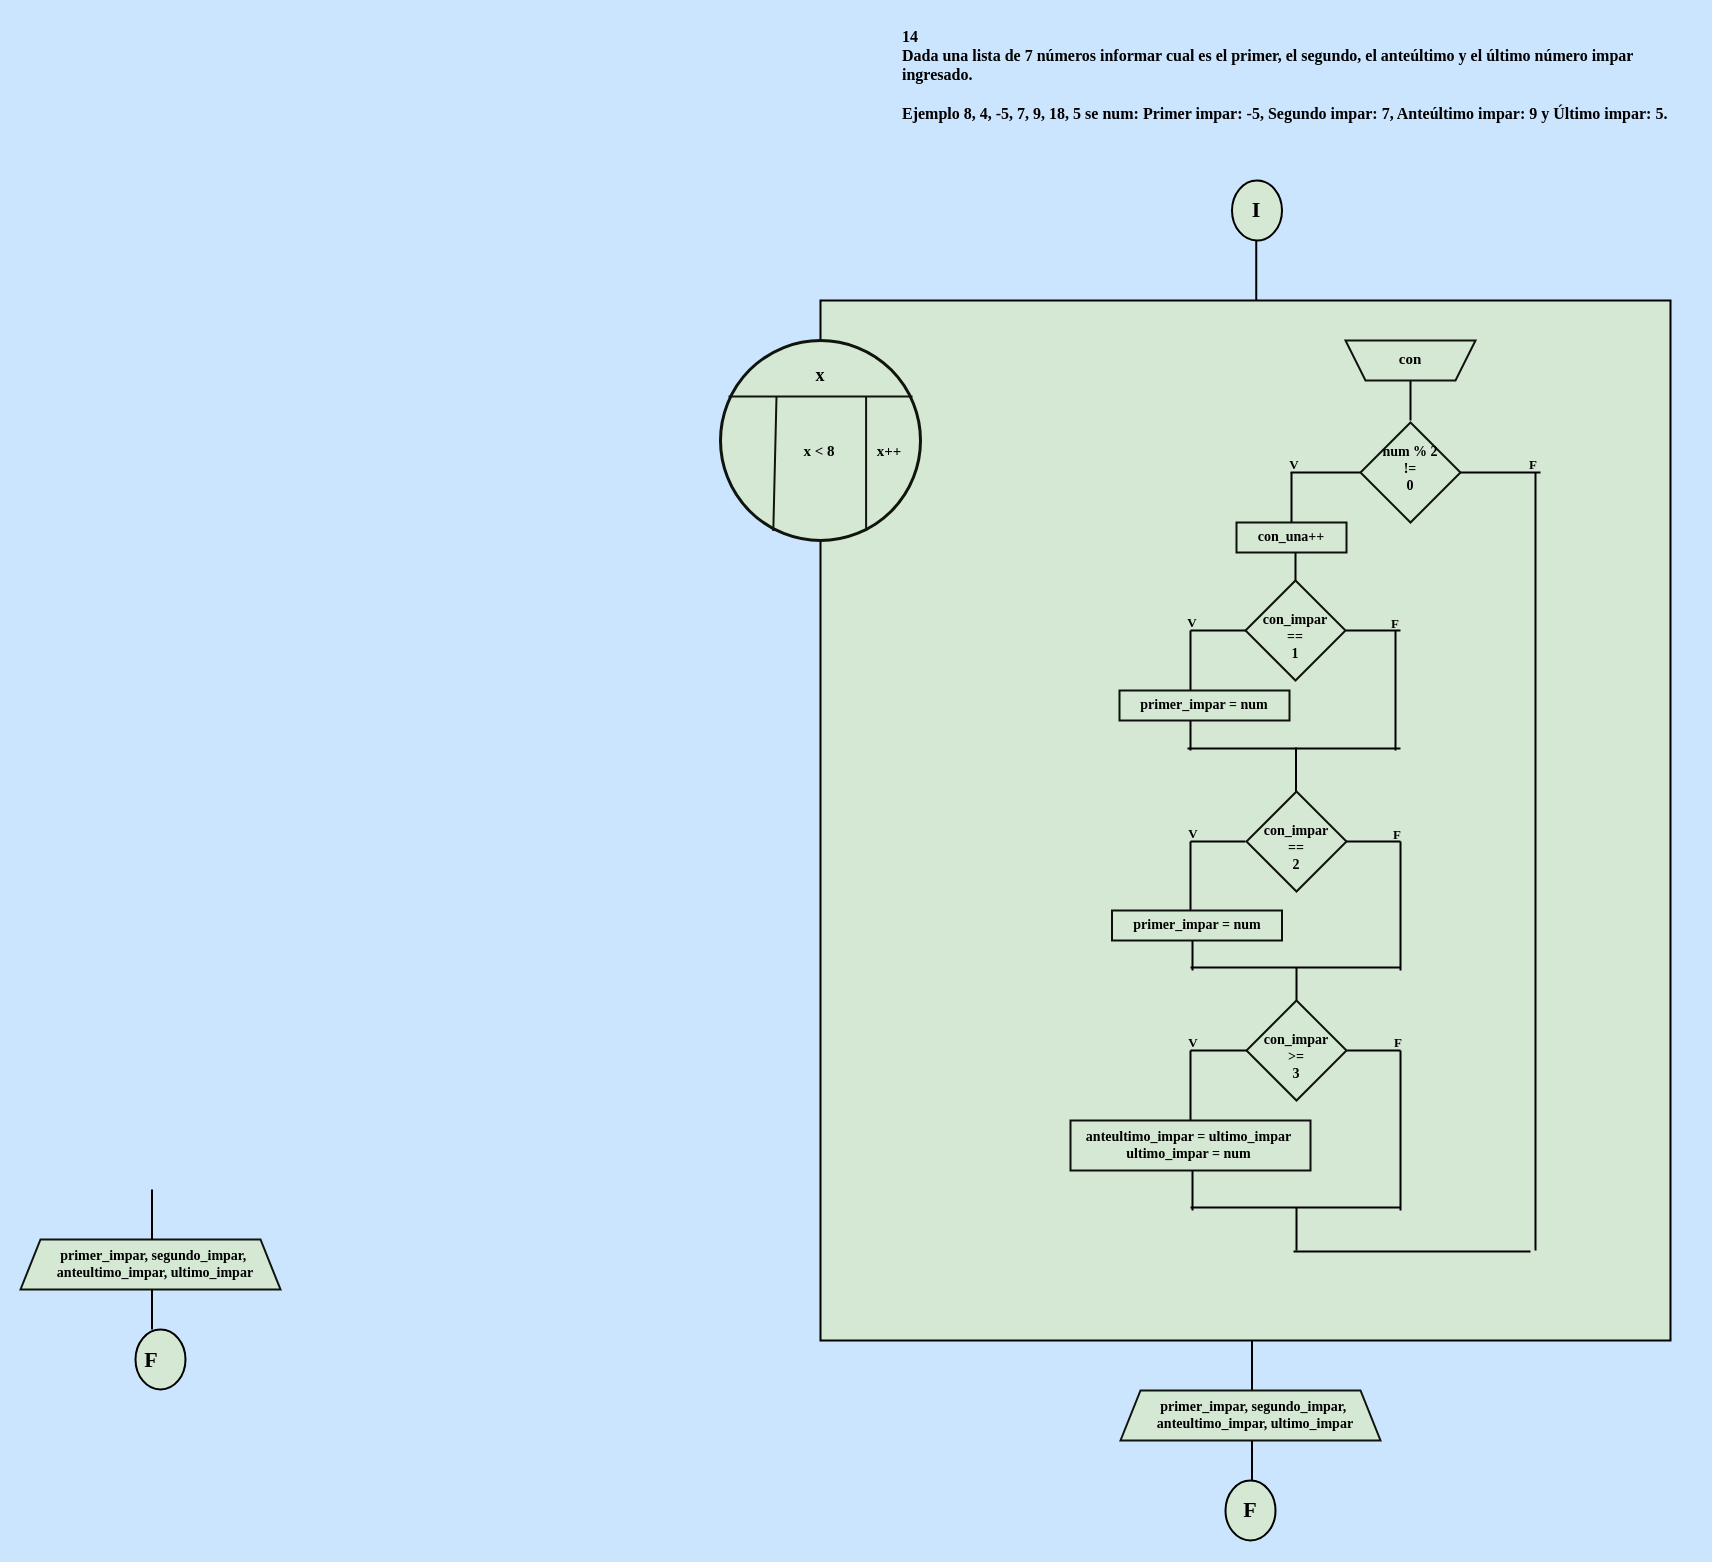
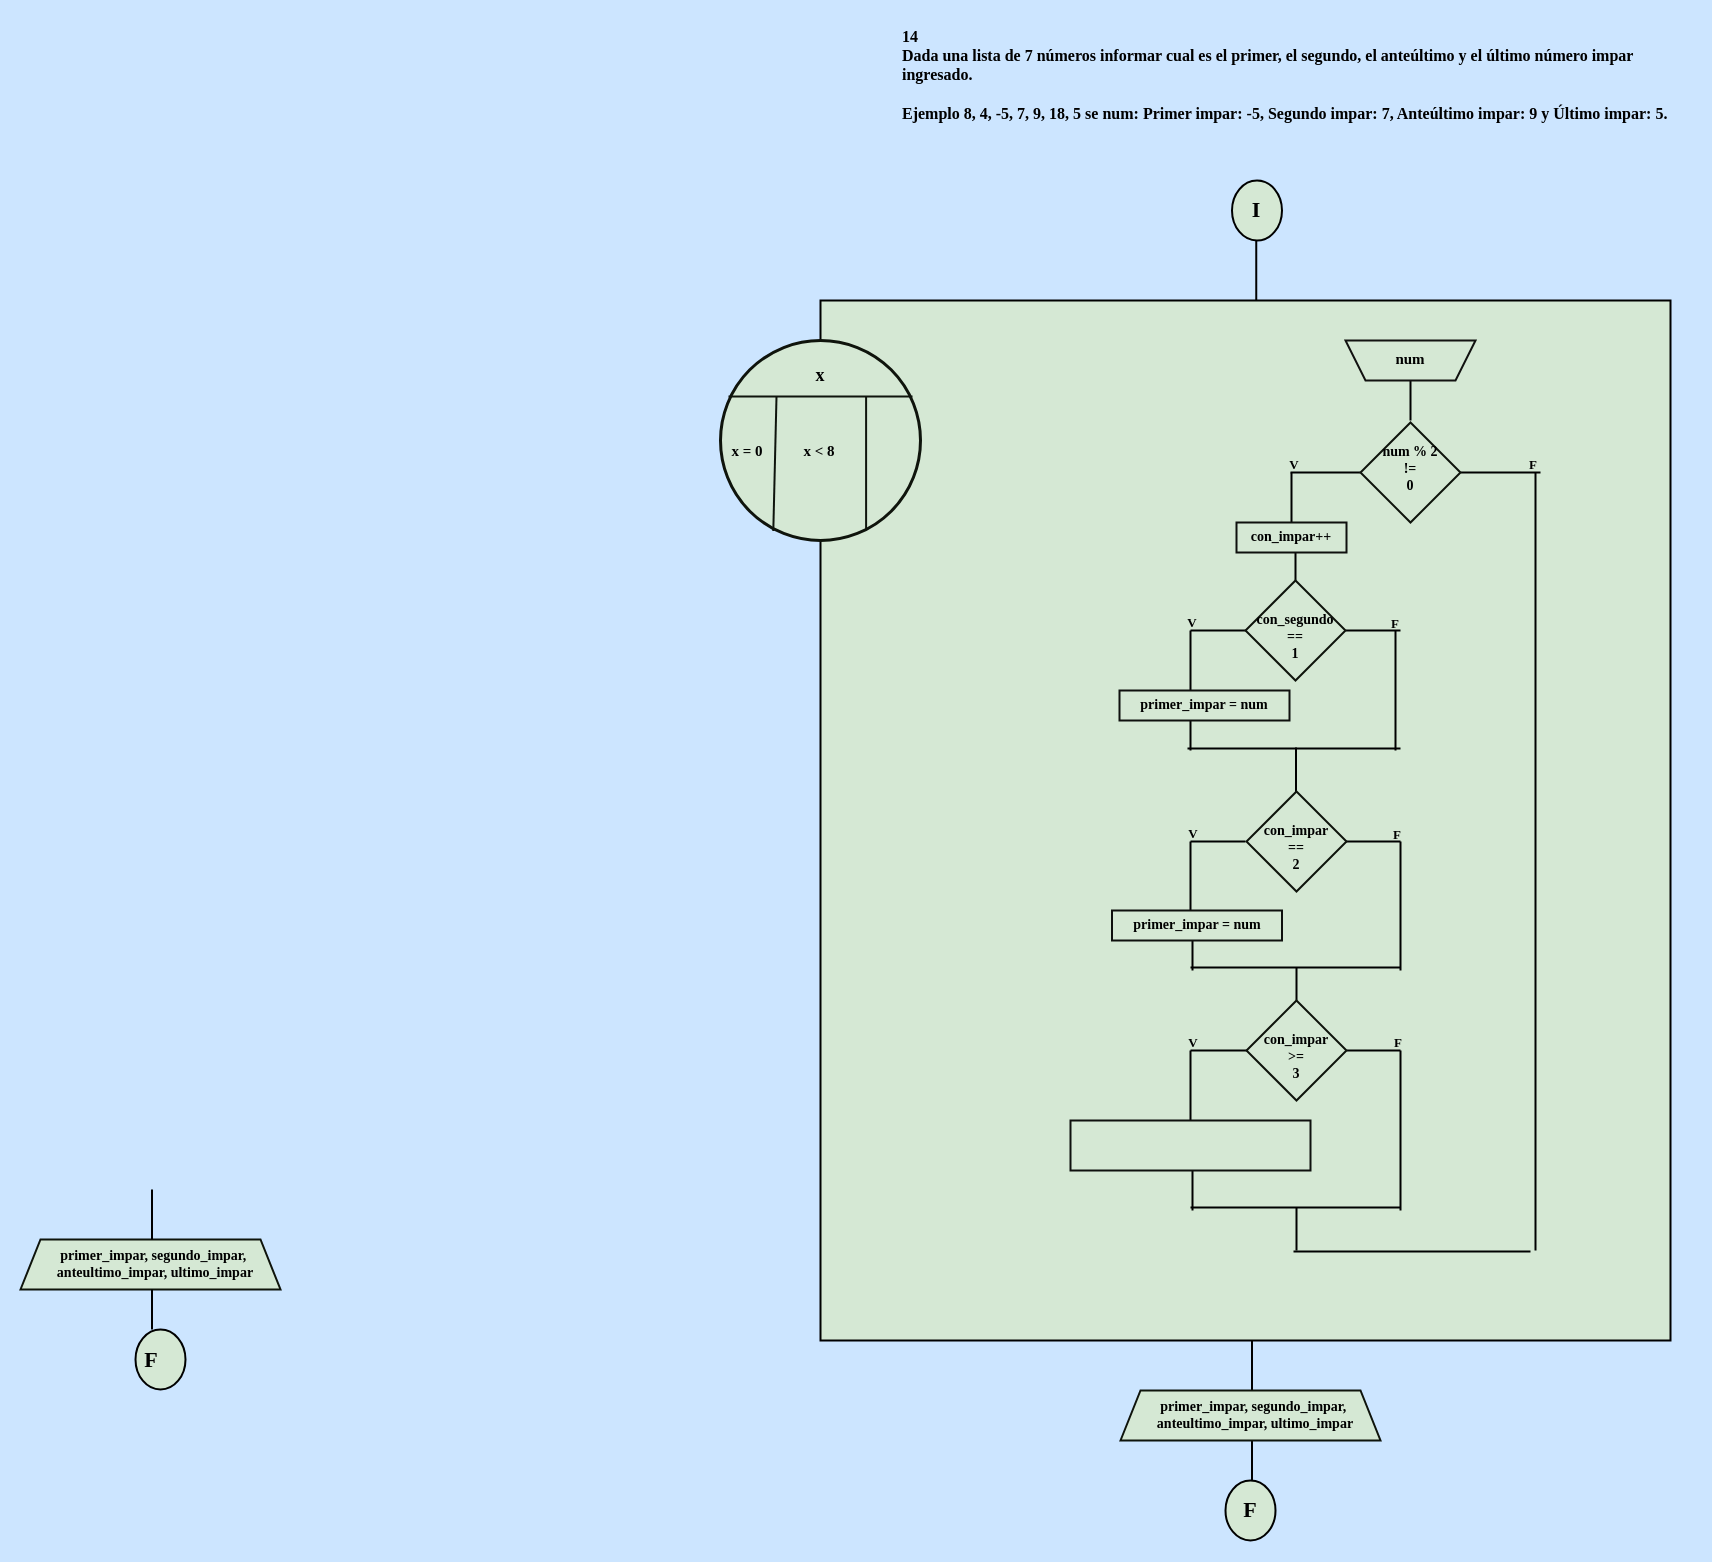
(1411, 359) -> (1411, 359)
none -> (748, 451)
(890, 451) -> none
(1292, 538) -> (1292, 538)
(1296, 638) -> (1296, 638)
(1189, 1146) -> none
